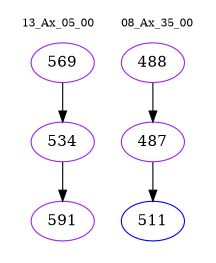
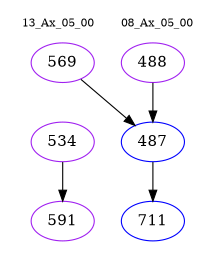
(157, 24) -> (157, 24)
(63, 97) -> (96, 92)
(153, 142) -> (153, 142)
(153, 221) -> (153, 221)
